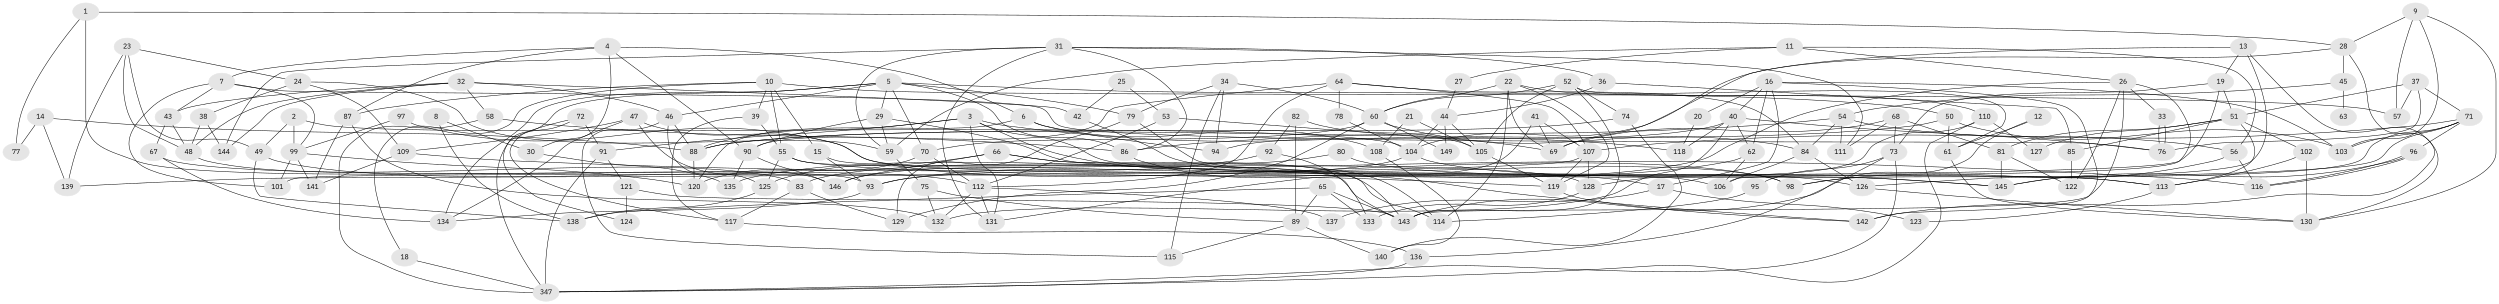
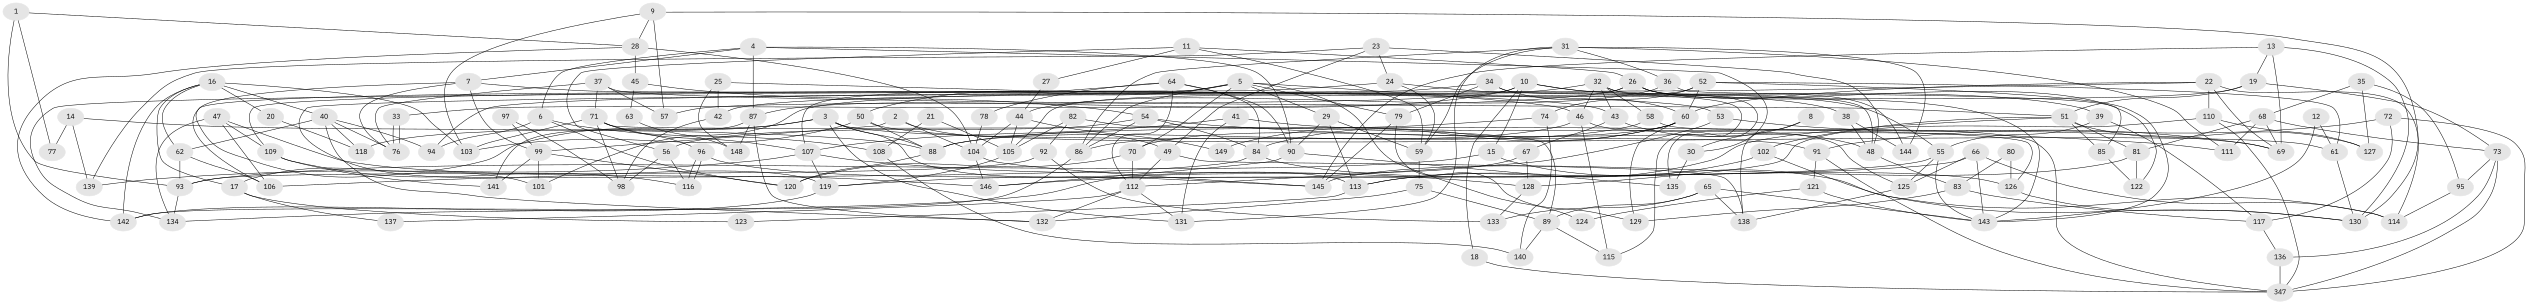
none -> (2361, 82)
none -> (737, 152)
